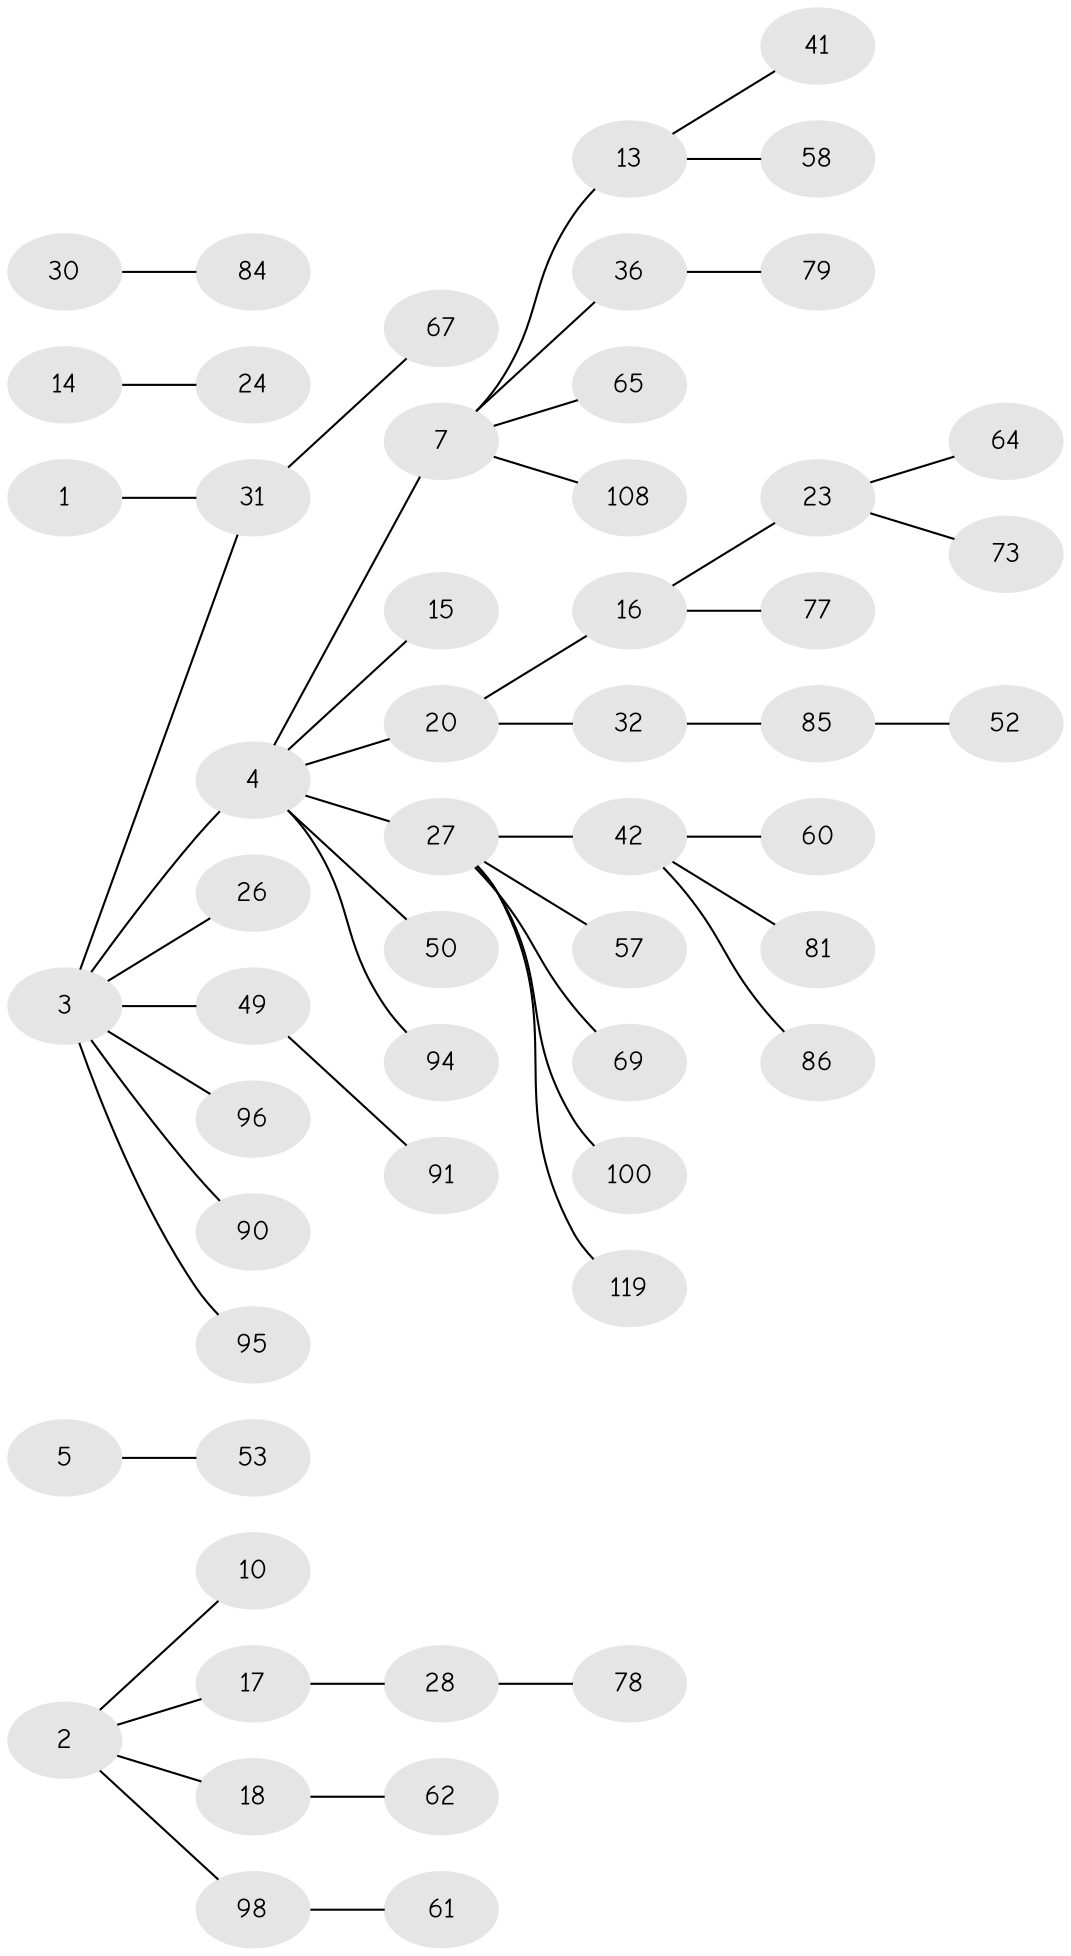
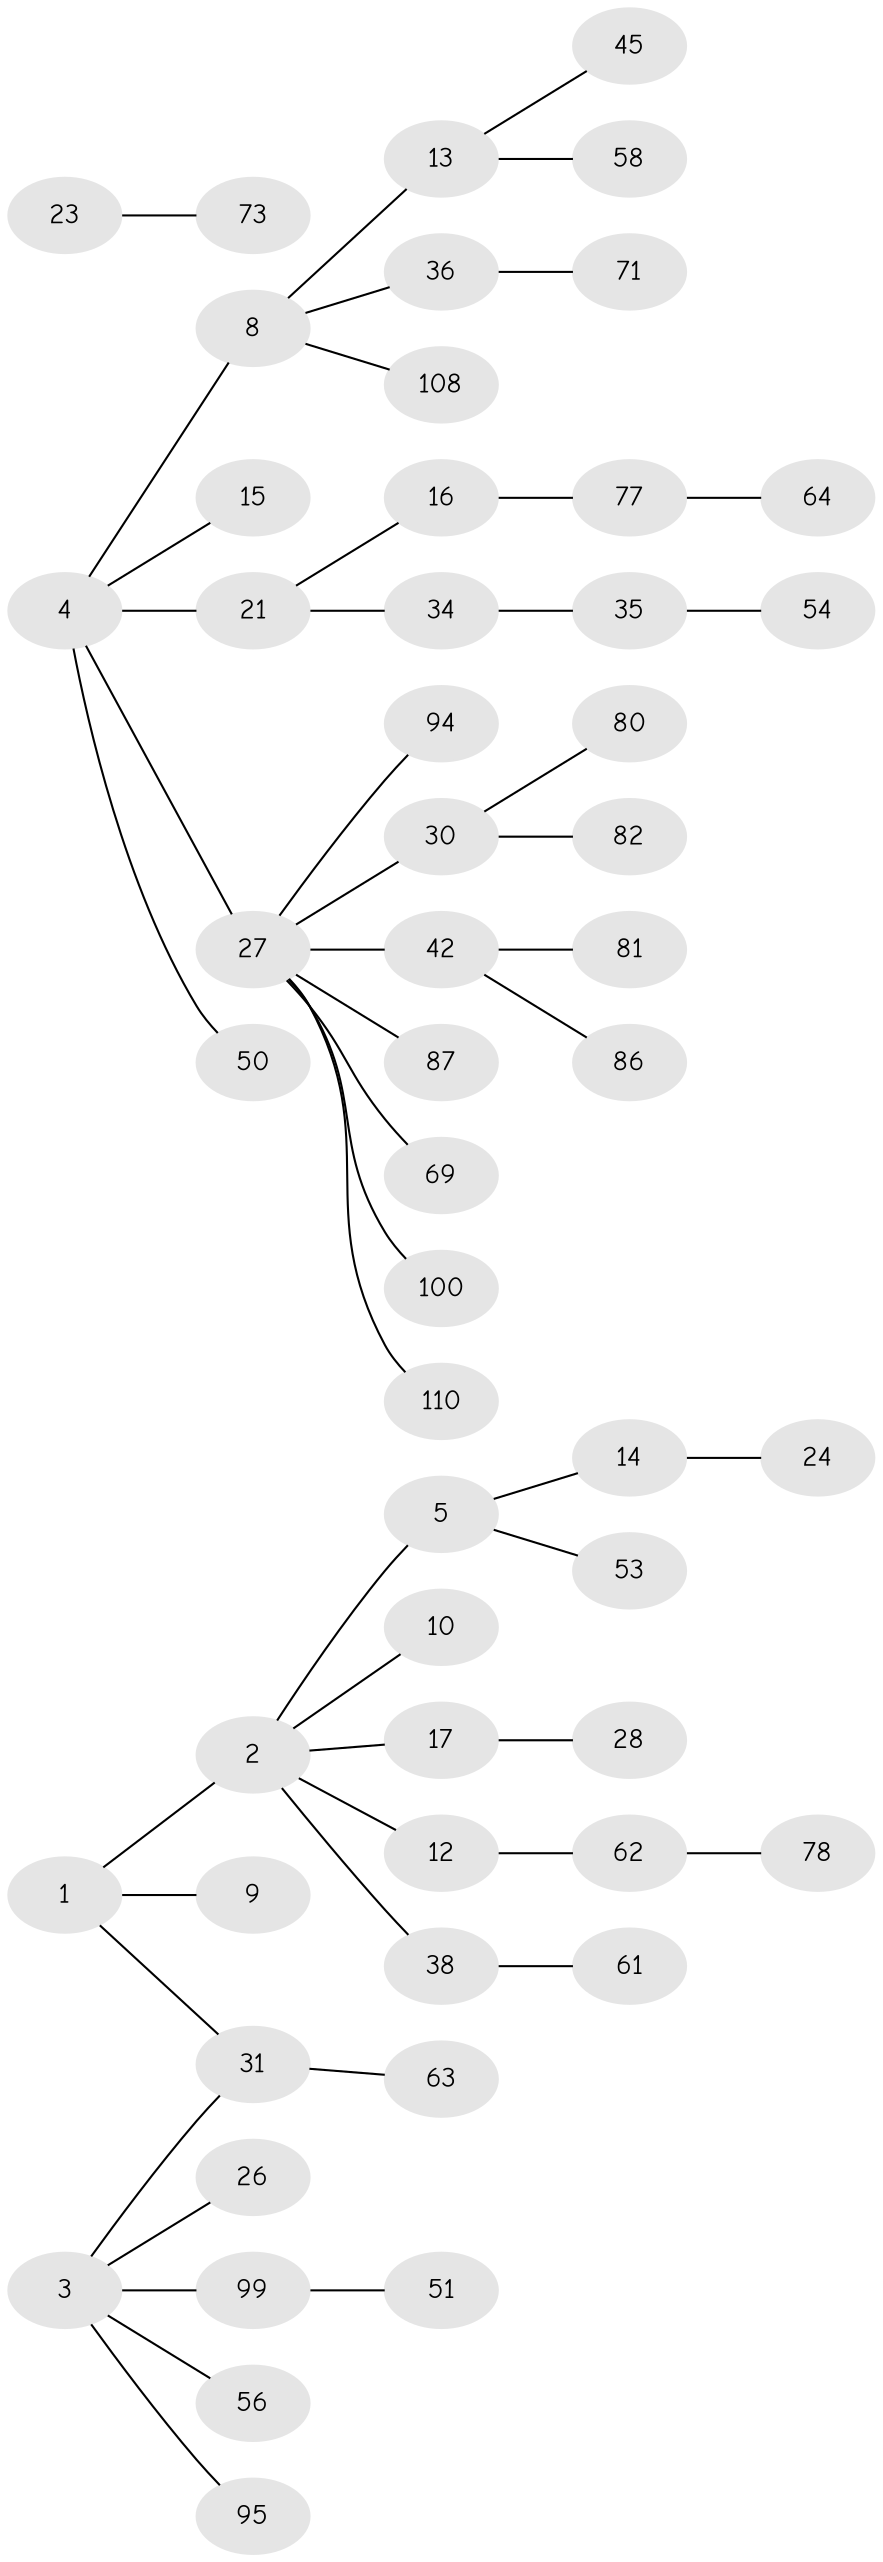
(818, 46) -> (630, 46)
(253, 272) -> (630, 724)
(818, 272) -> (630, 272)
(441, 328) -> (441, 2079)
(630, 385) -> none
(441, 441) -> (253, 328)
(912, 469) -> (724, 498)
(724, 554) -> none
(441, 724) -> (253, 611)
(630, 724) -> (441, 611)
(818, 724) -> (630, 611)
(1006, 724) -> (818, 611)
none -> (630, 837)
(818, 837) -> none
(153, 890) -> none
none -> (347, 893)
(347, 921) -> (341, 833)
(630, 950) -> (441, 1063)
(253, 1006) -> (253, 2290)
(253, 1119) -> (253, 2403)
(441, 1176) -> (441, 2290)
(253, 1232) -> none
(630, 1288) -> (441, 1401)
none -> (536, 1486)
none -> (339, 1630)
(536, 1684) -> (724, 1853)
(253, 1797) -> (441, 1853)
none -> (159, 1825)
none -> (253, 1895)
(253, 1910) -> (441, 1966)
